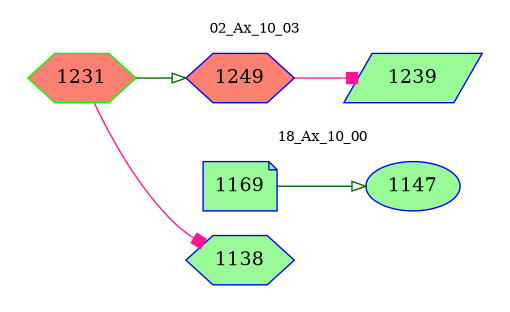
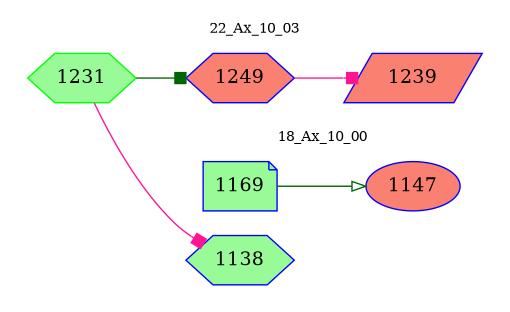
(255, 29) -> (255, 29)
(82, 78) -> (82, 78)
(154, 78) -> (154, 78)
(413, 78) -> (413, 78)
(413, 186) -> (413, 186)
